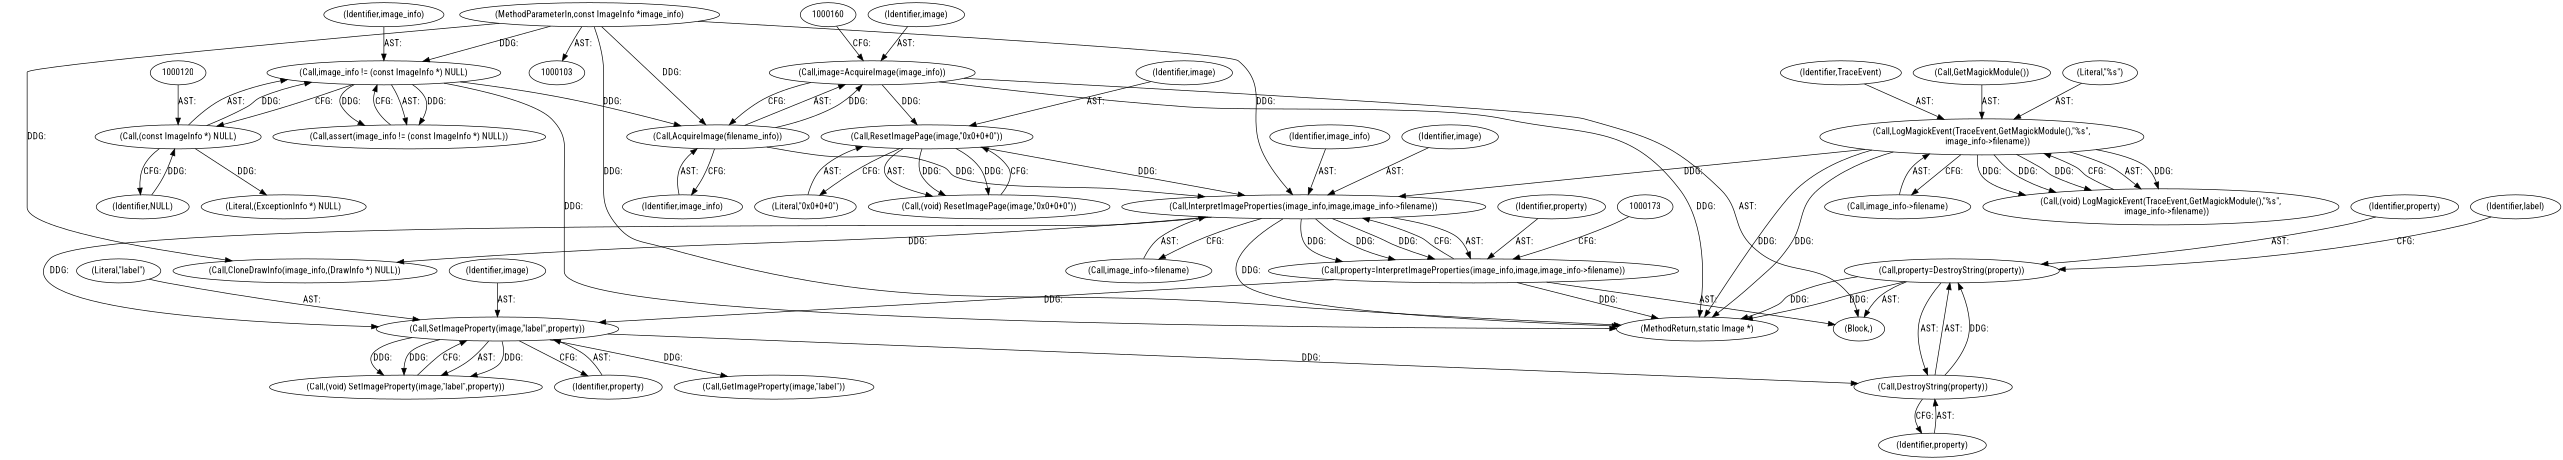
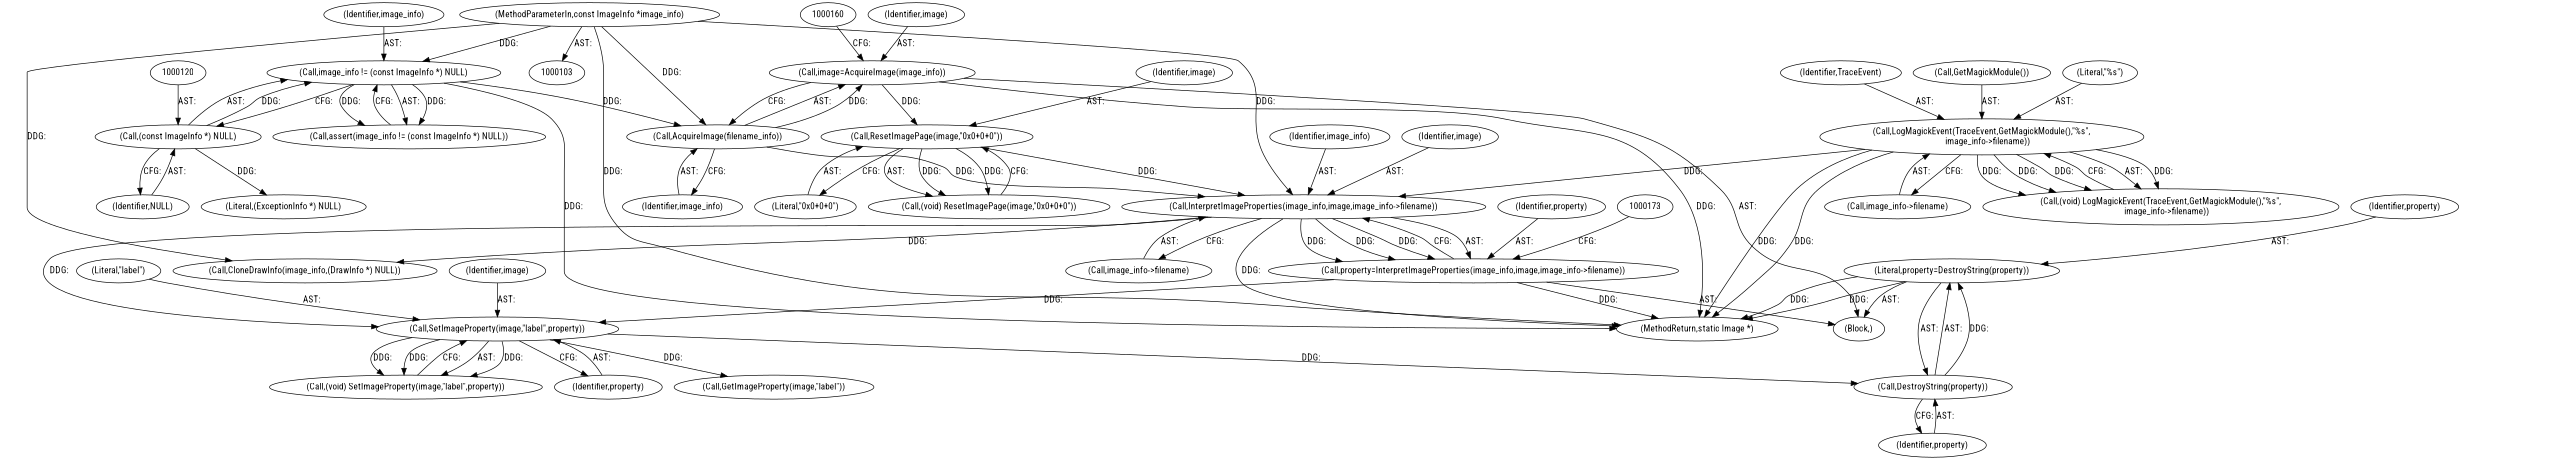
(178, 172) -> (178, 172)
(2516, 207) -> none
(1952, 271) -> (1952, 271)
